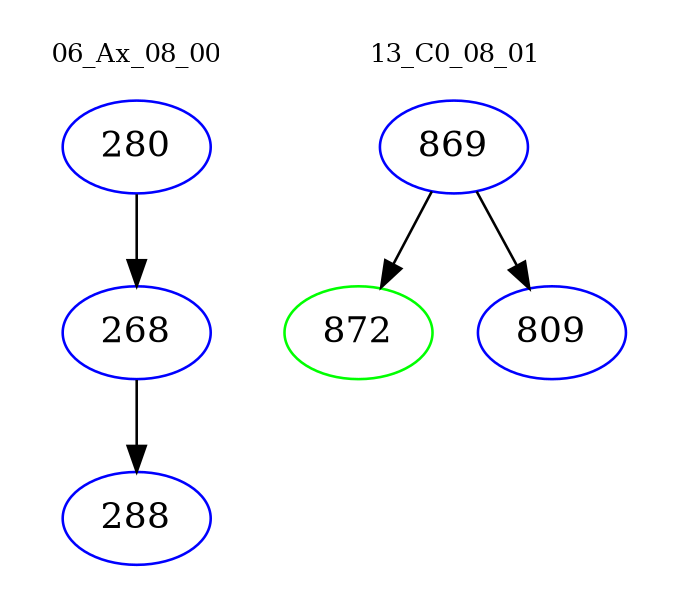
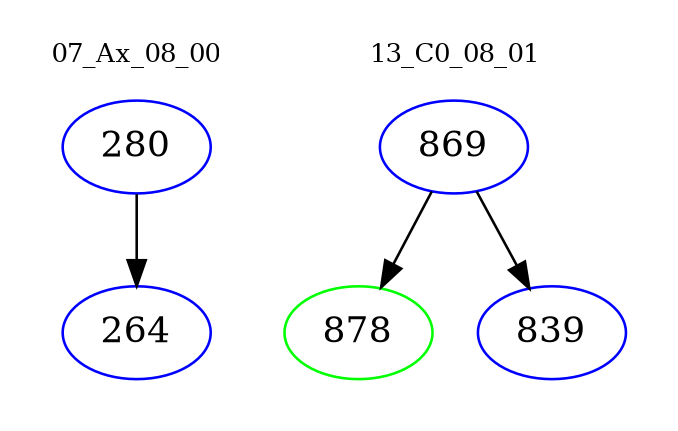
(137, 55) -> (137, 55)
(137, 333) -> (137, 333)
(359, 333) -> (359, 333)
(552, 333) -> (552, 333)
(137, 518) -> none
